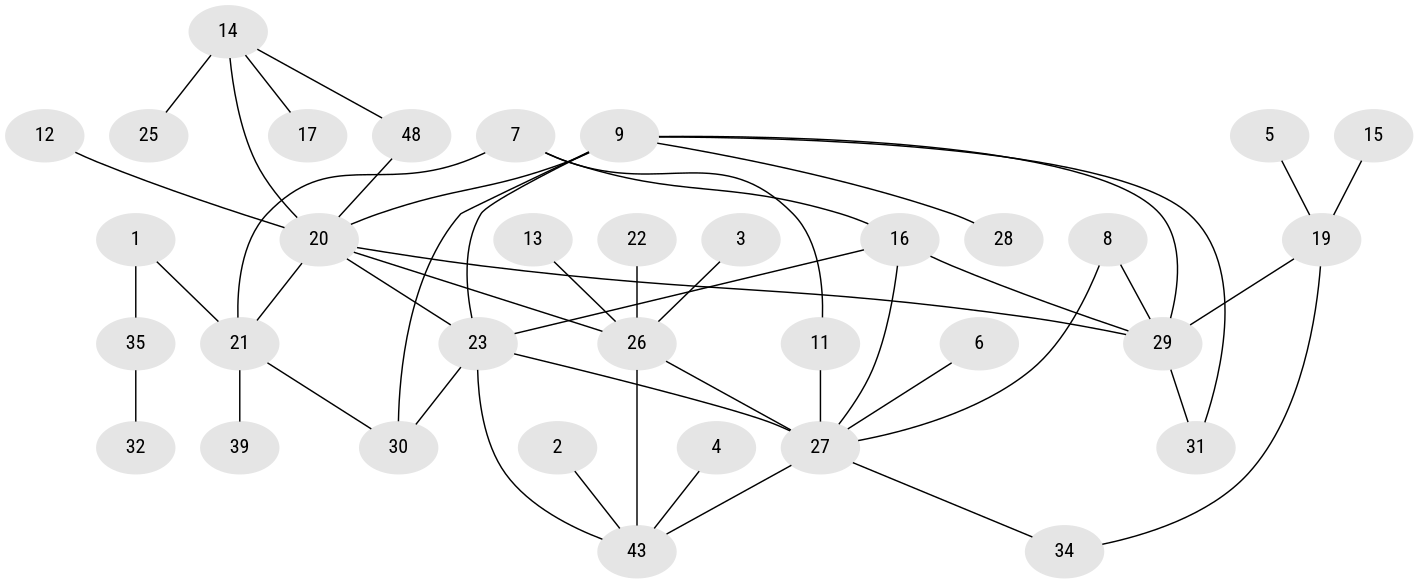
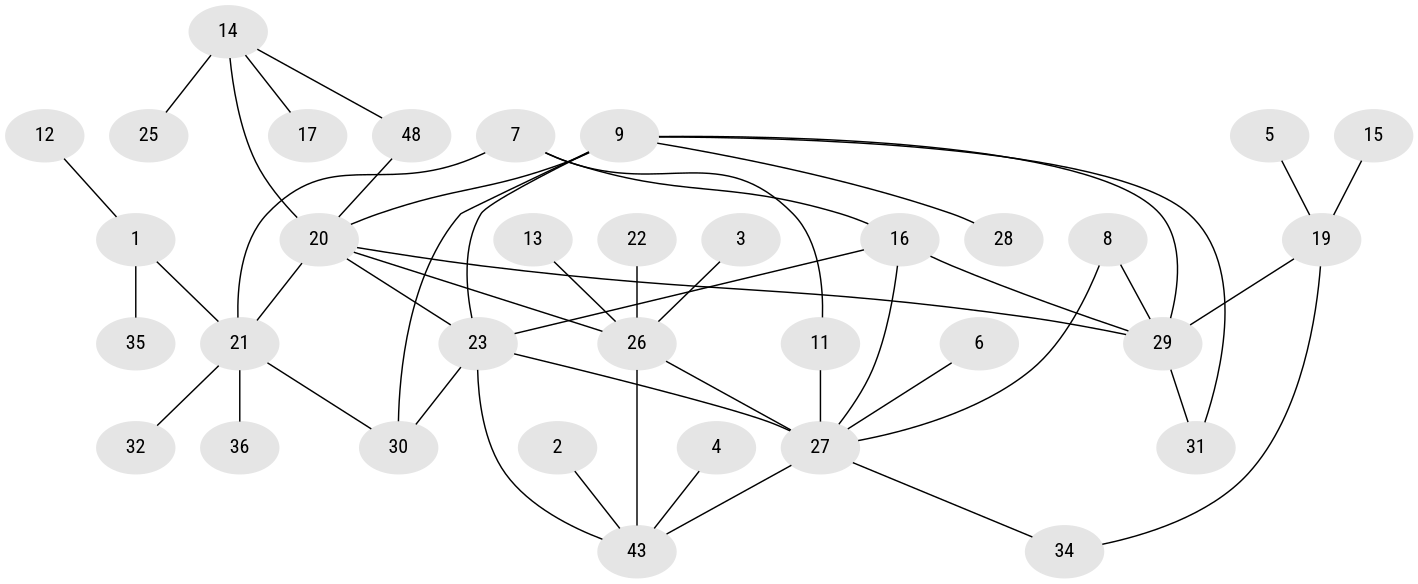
(179, 193) -> (90, 188)
(136, 396) -> (188, 396)
(240, 448) -> (240, 448)
